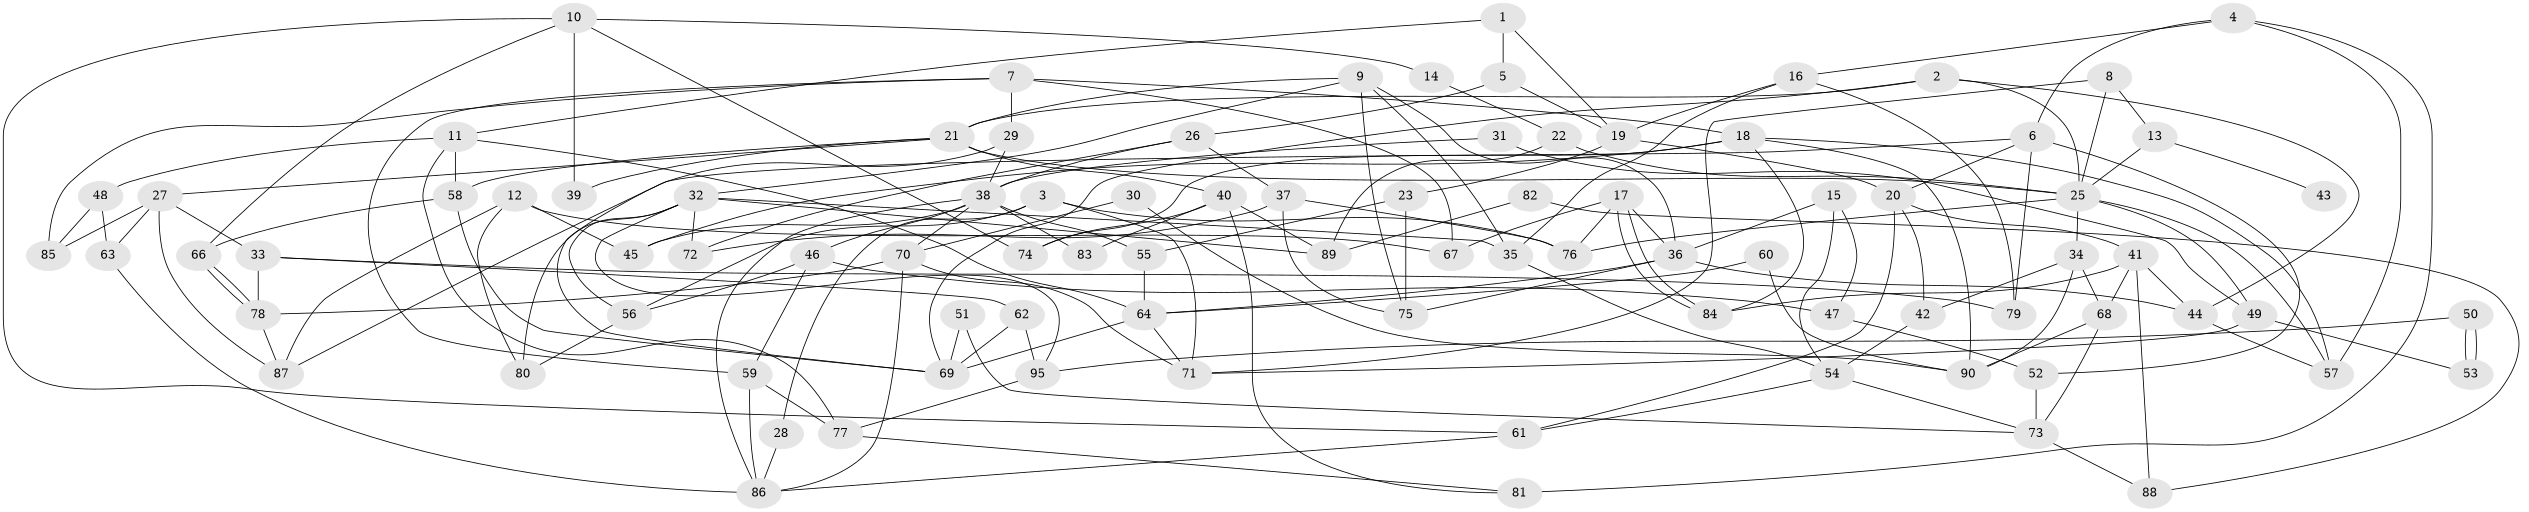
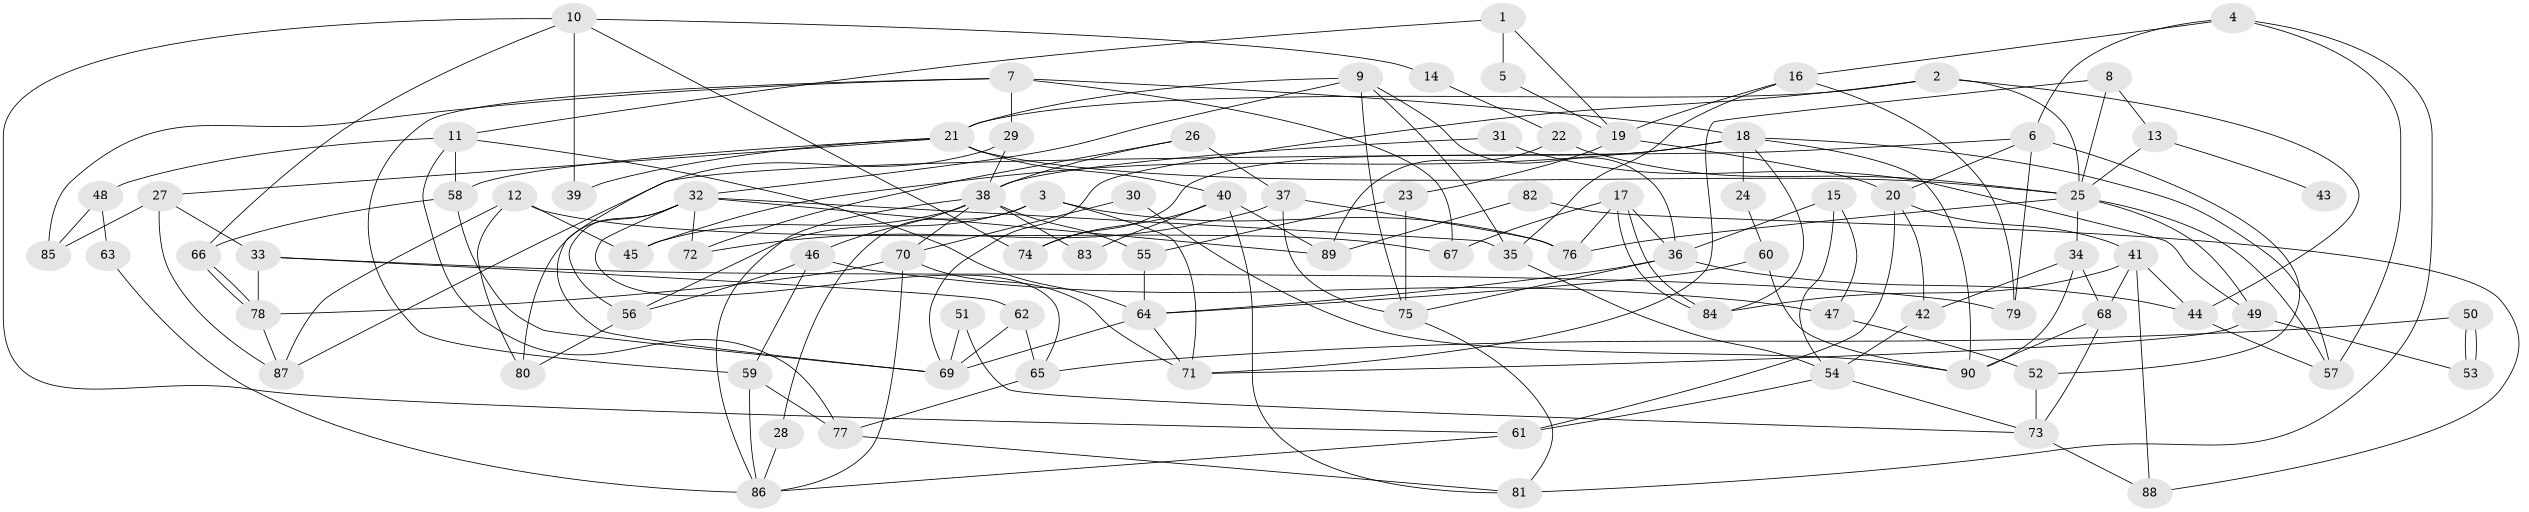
(1350, 115) -> none
none -> (1743, 196)
(134, 226) -> none
(1038, 375) -> (1038, 375)
none -> (1521, 382)
